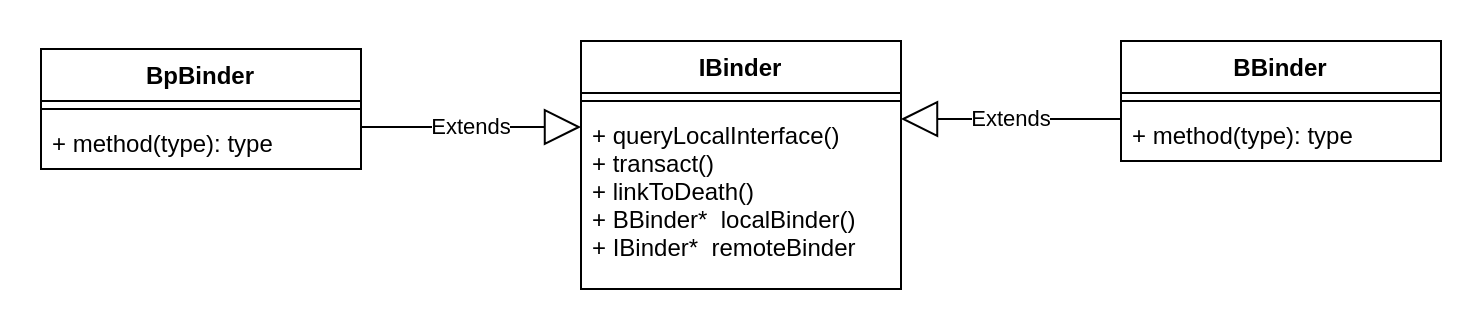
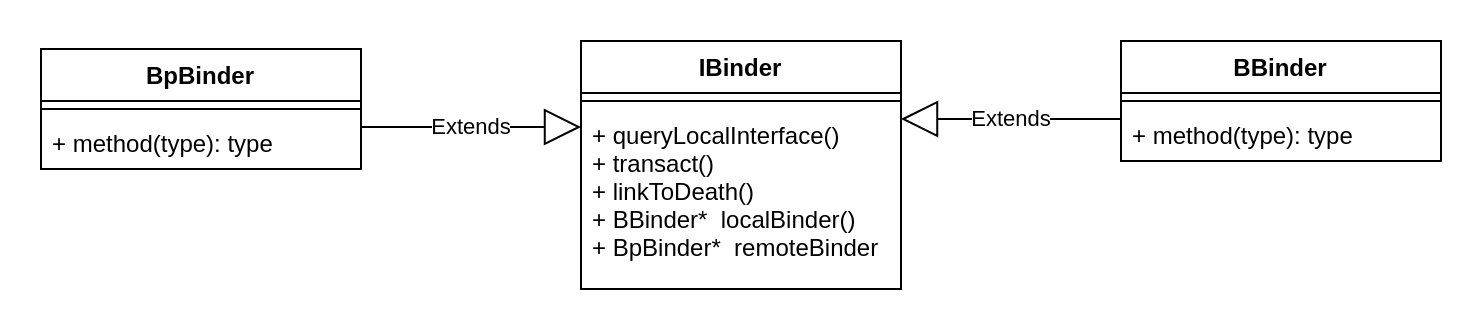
(740, 136) -> (740, 136)
